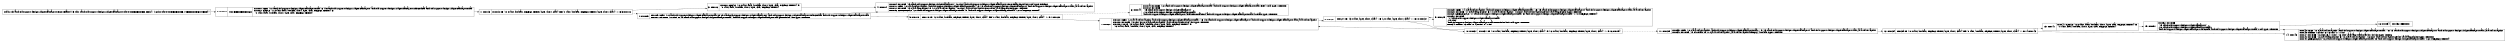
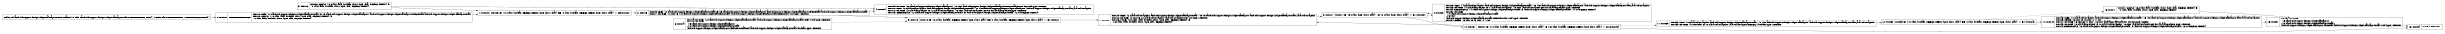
(669, 9) -> (434, 9)
(240, 12) -> (240, 17)
(1095, 14) -> (869, 22)
(2402, 24) -> (2432, 27)
(2282, 30) -> (2263, 22)
none -> (2013, 32)
